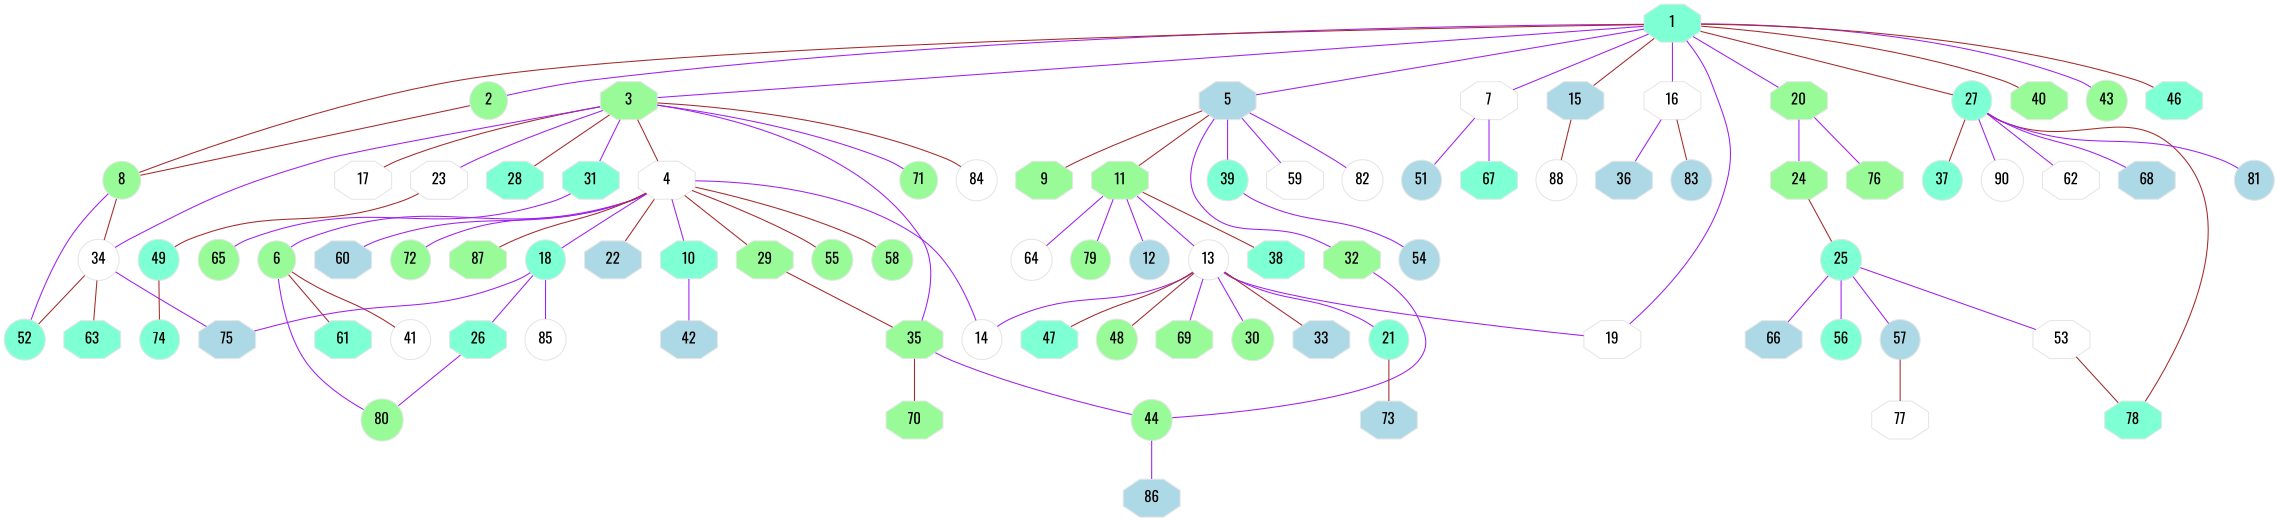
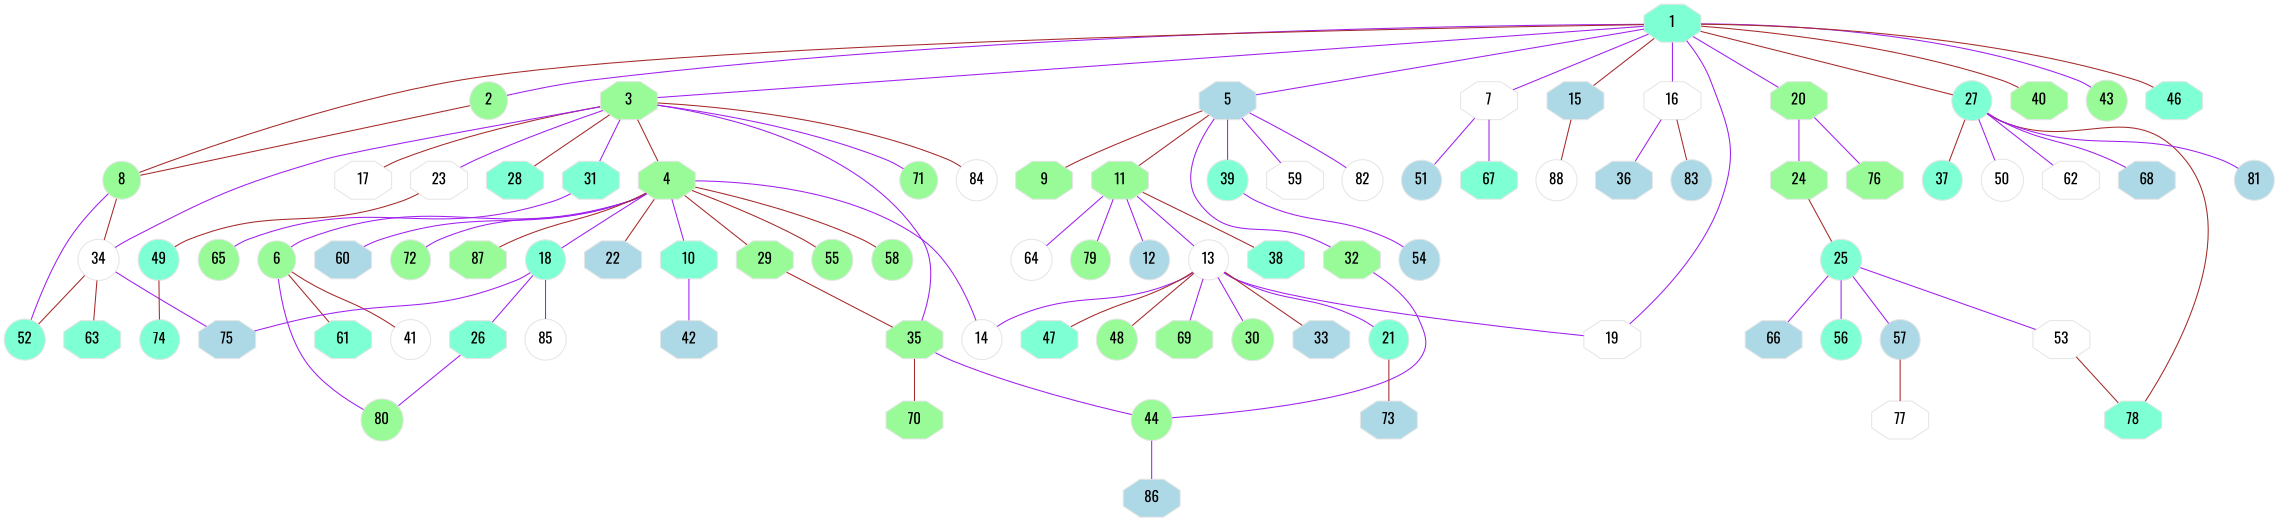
(667, 180) -> (667, 180)
(2002, 180) -> (2002, 180)
